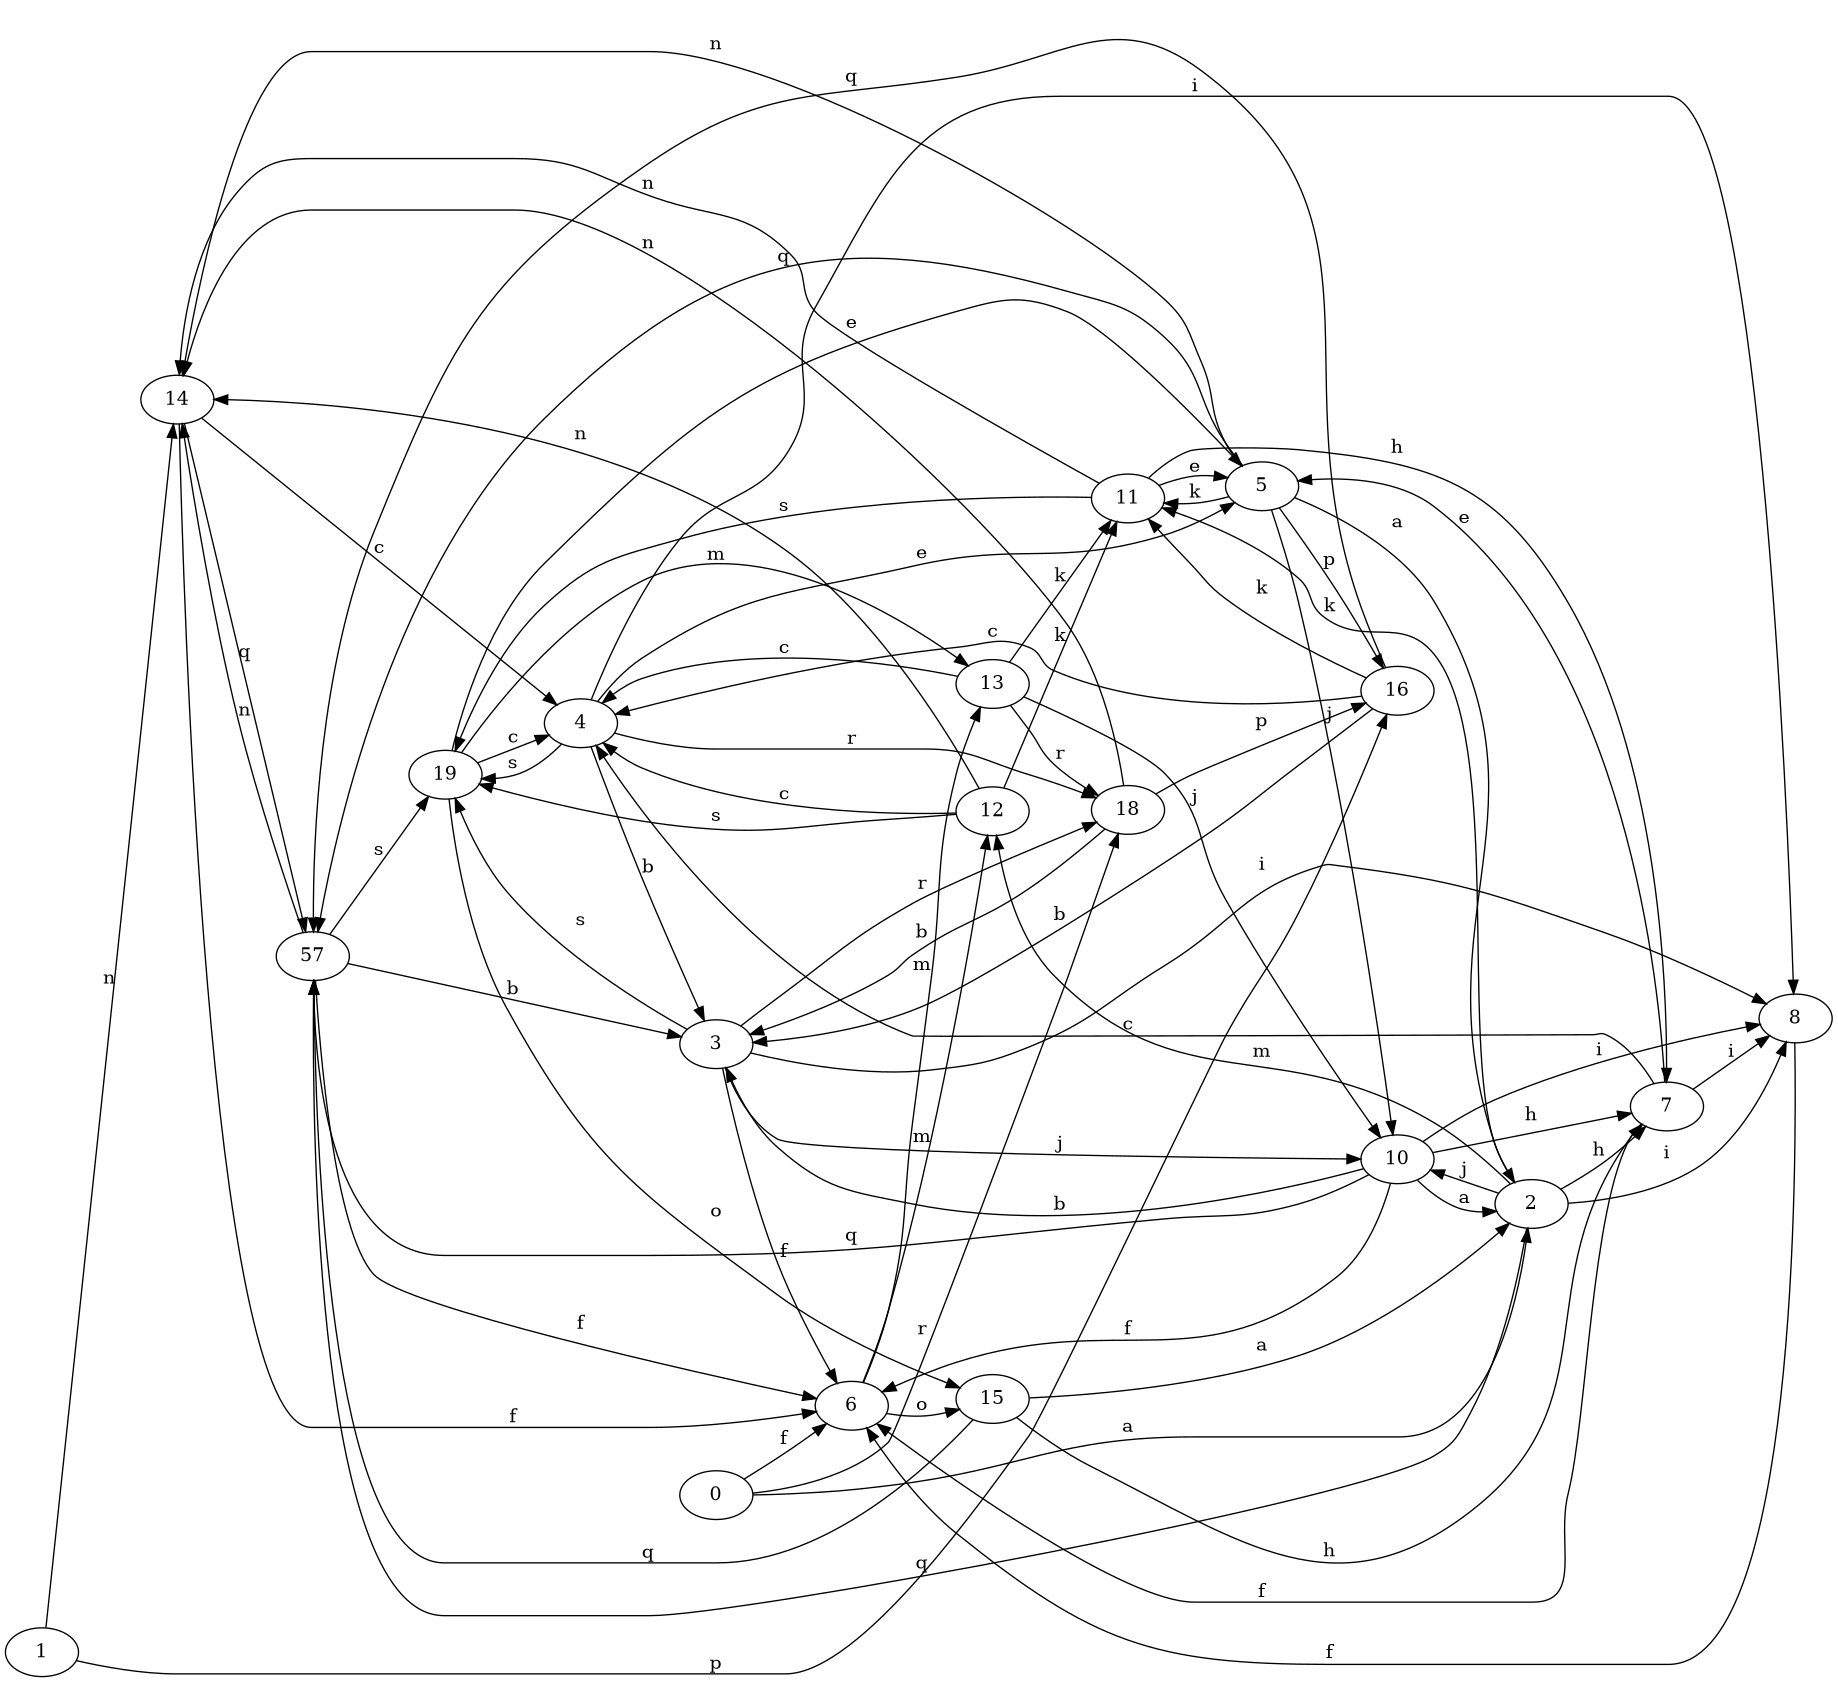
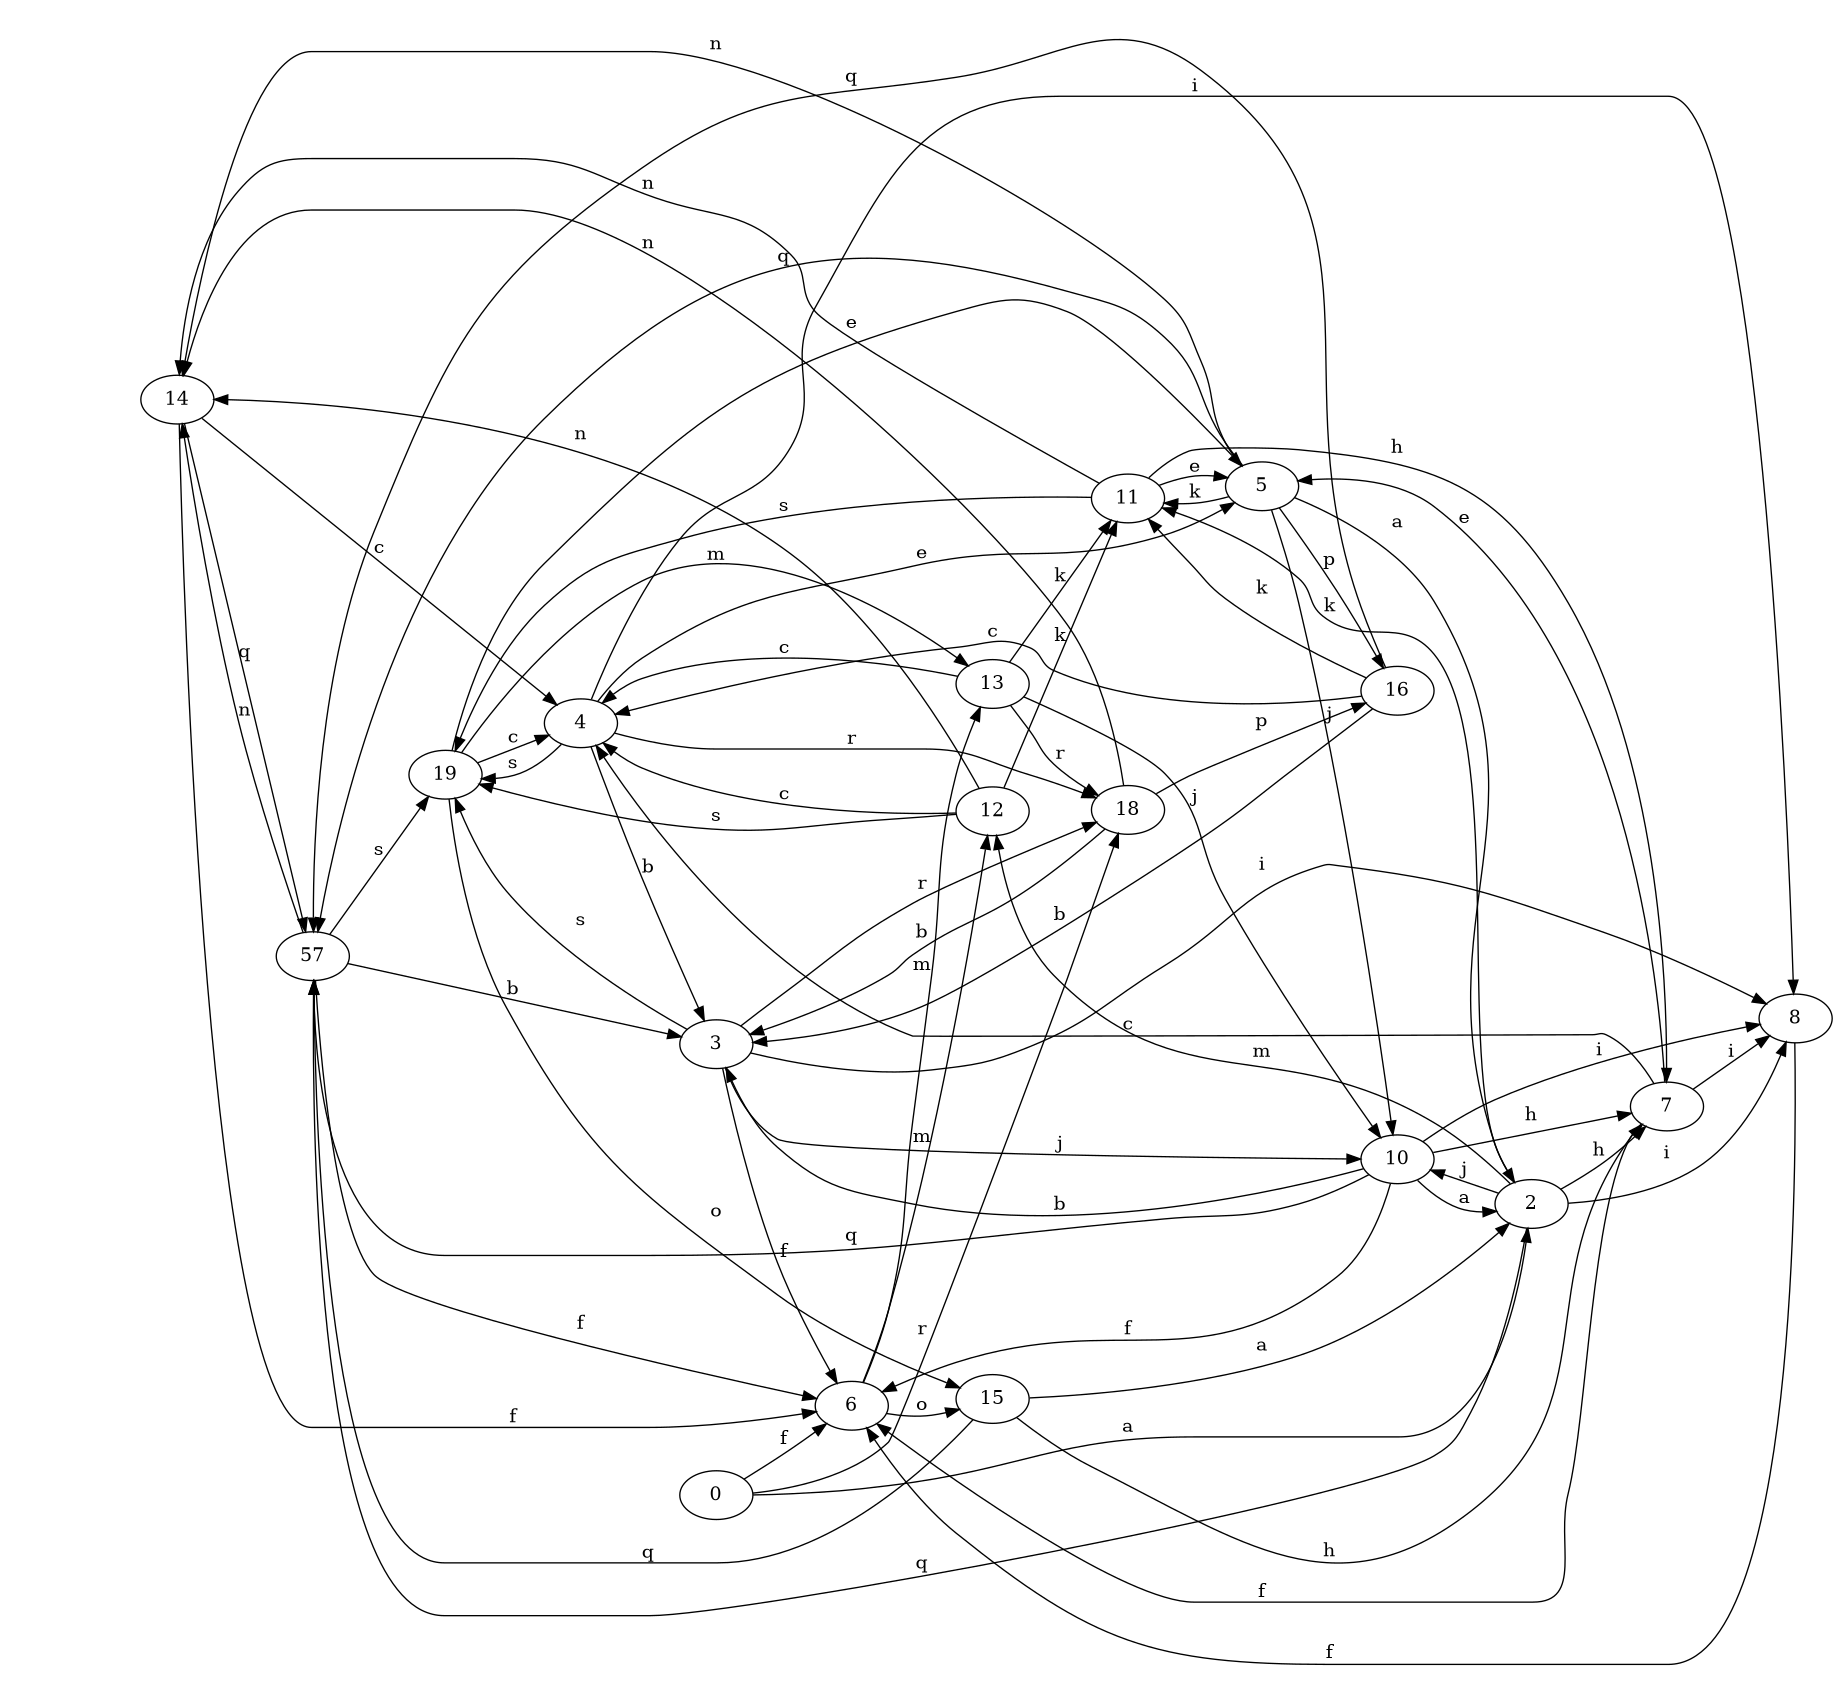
(42, 1652) -> none
